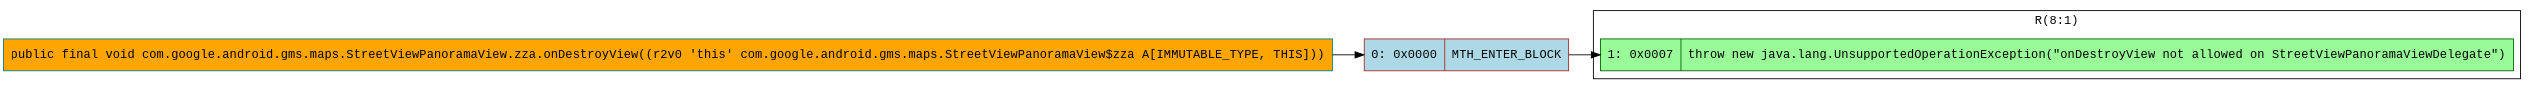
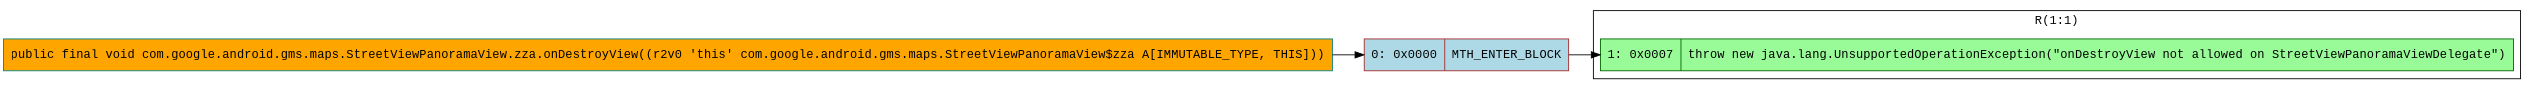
(2057, 21) -> (2057, 21)
